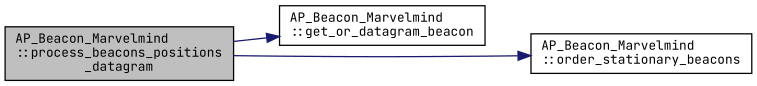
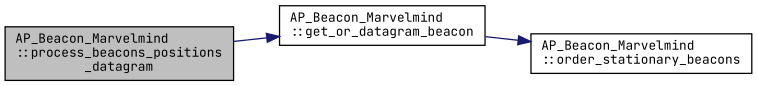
(376, 57) -> (502, 38)
